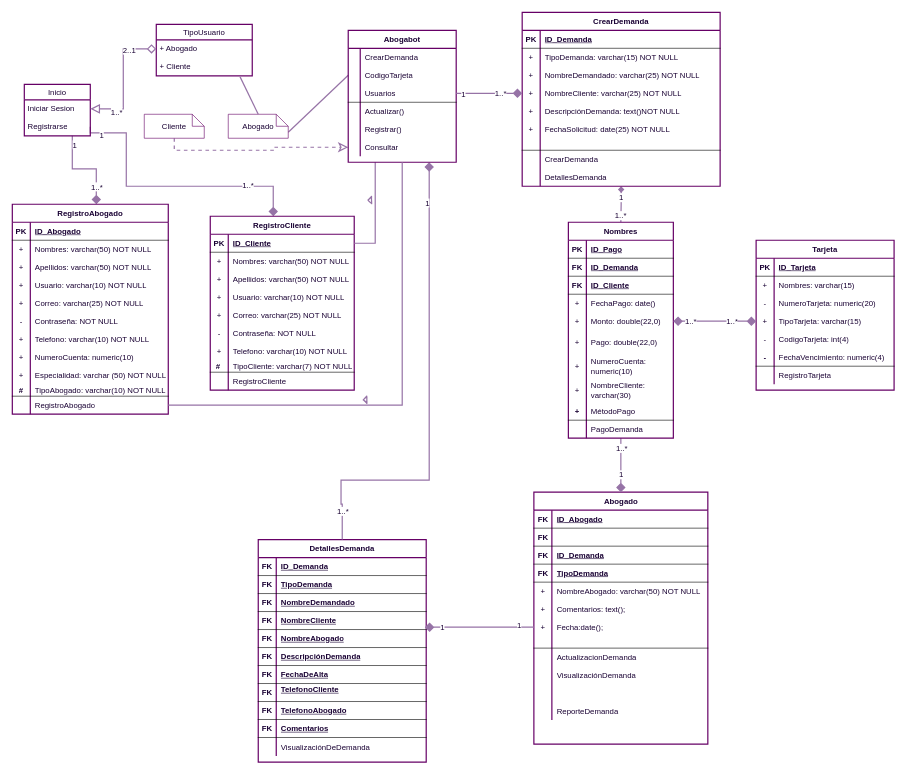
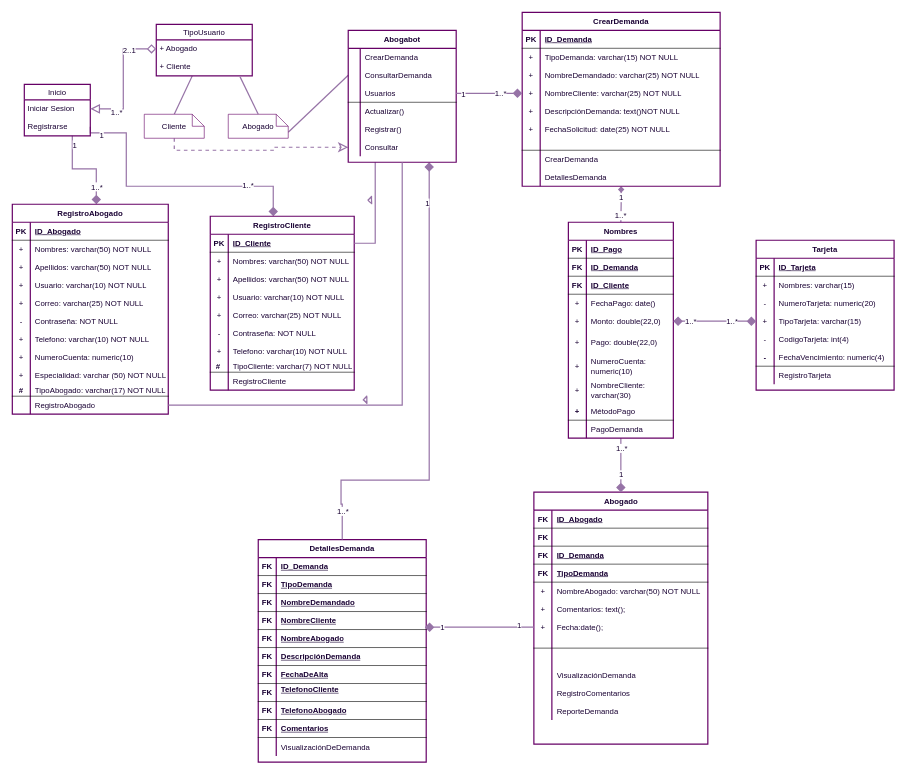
(392, 75) -> (399, 75)
none -> (183, 95)
(102, 390) -> (102, 390)
(630, 657) -> none
none -> (630, 693)
